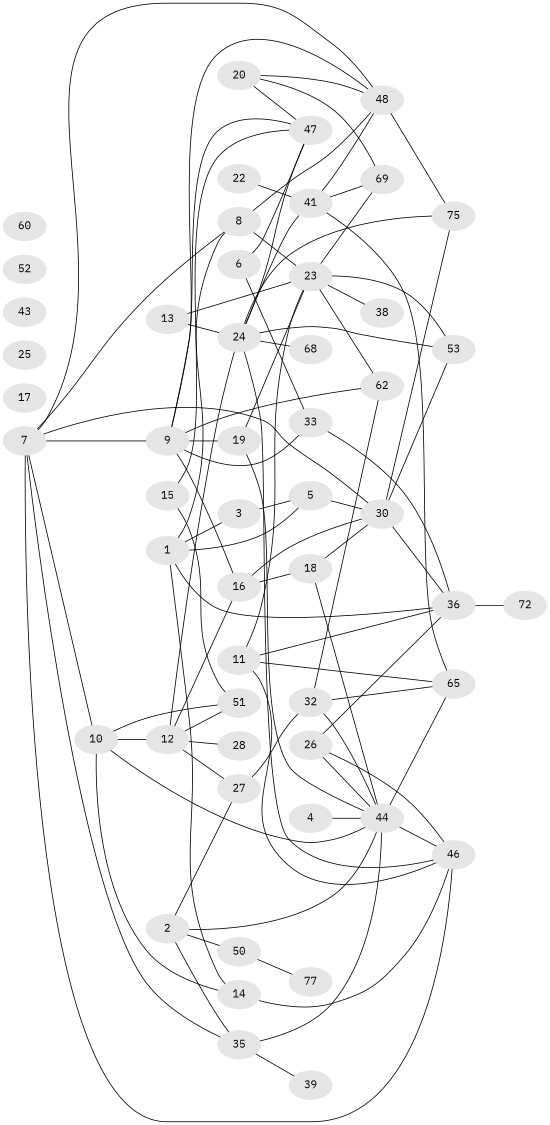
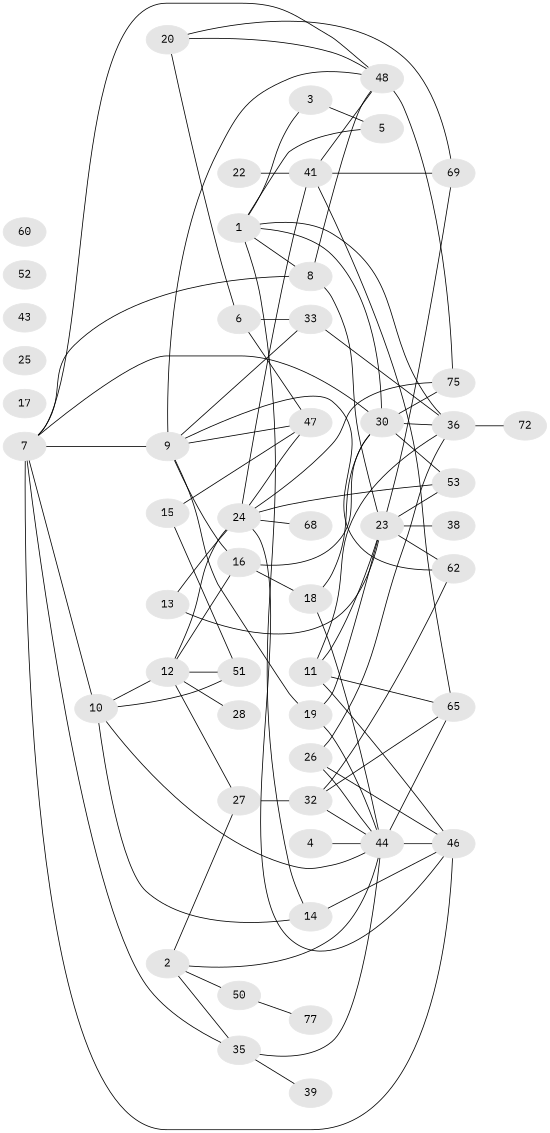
(275, 103) -> (199, 174)
(346, 505) -> (357, 291)
